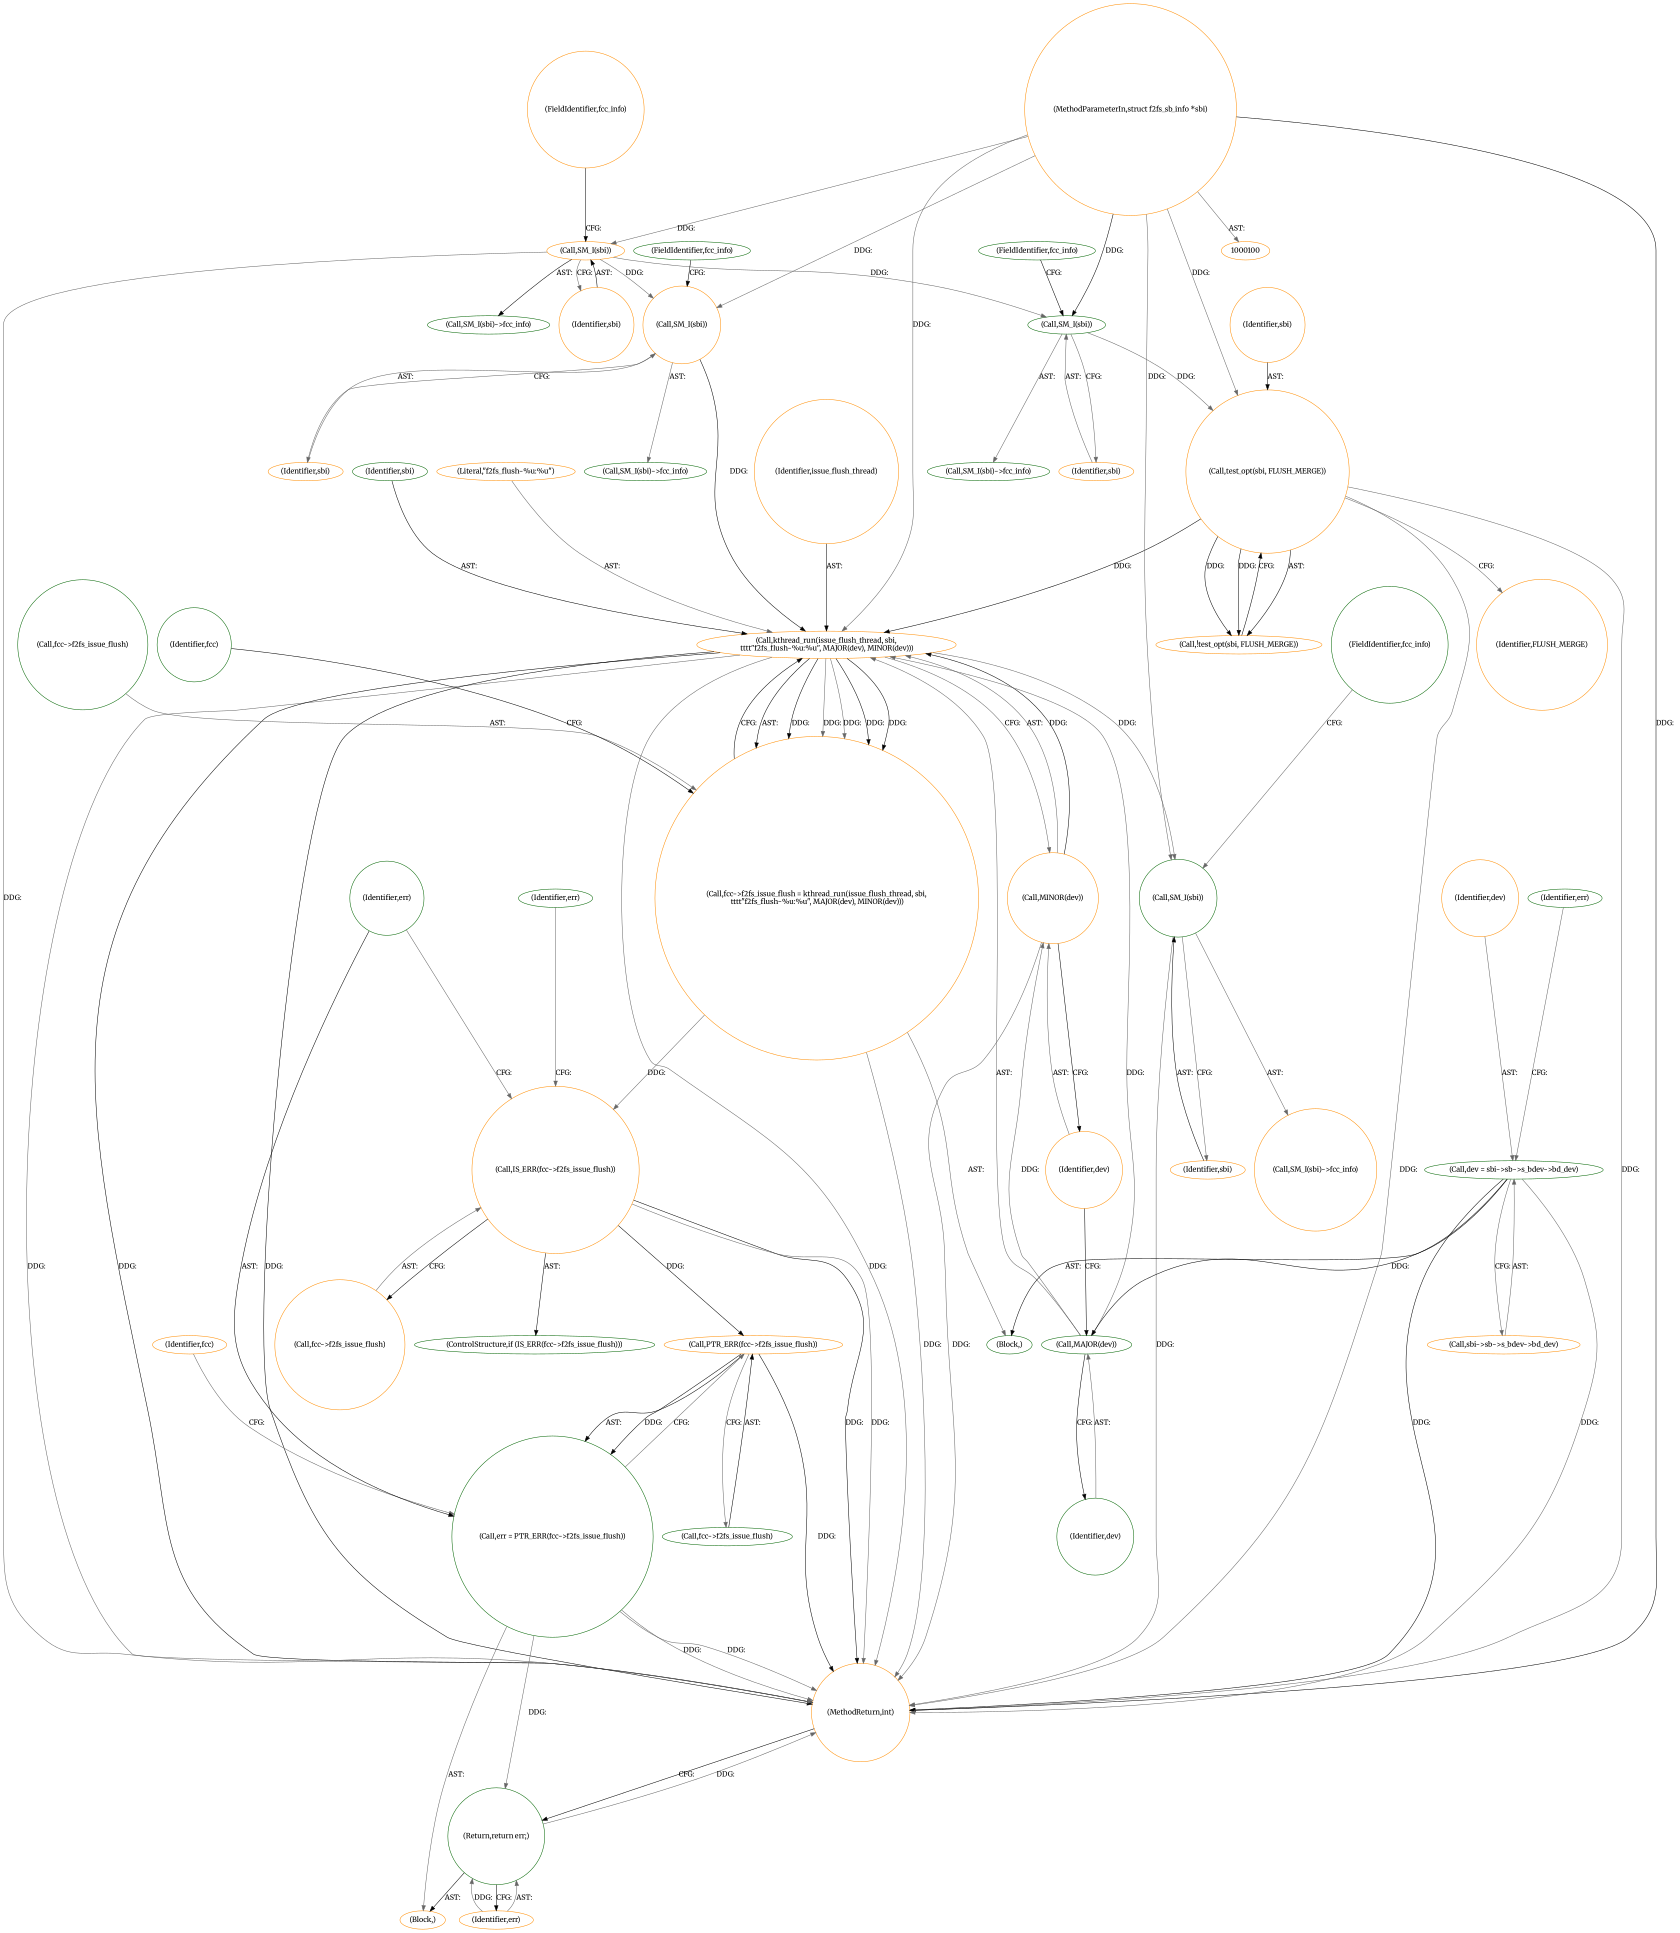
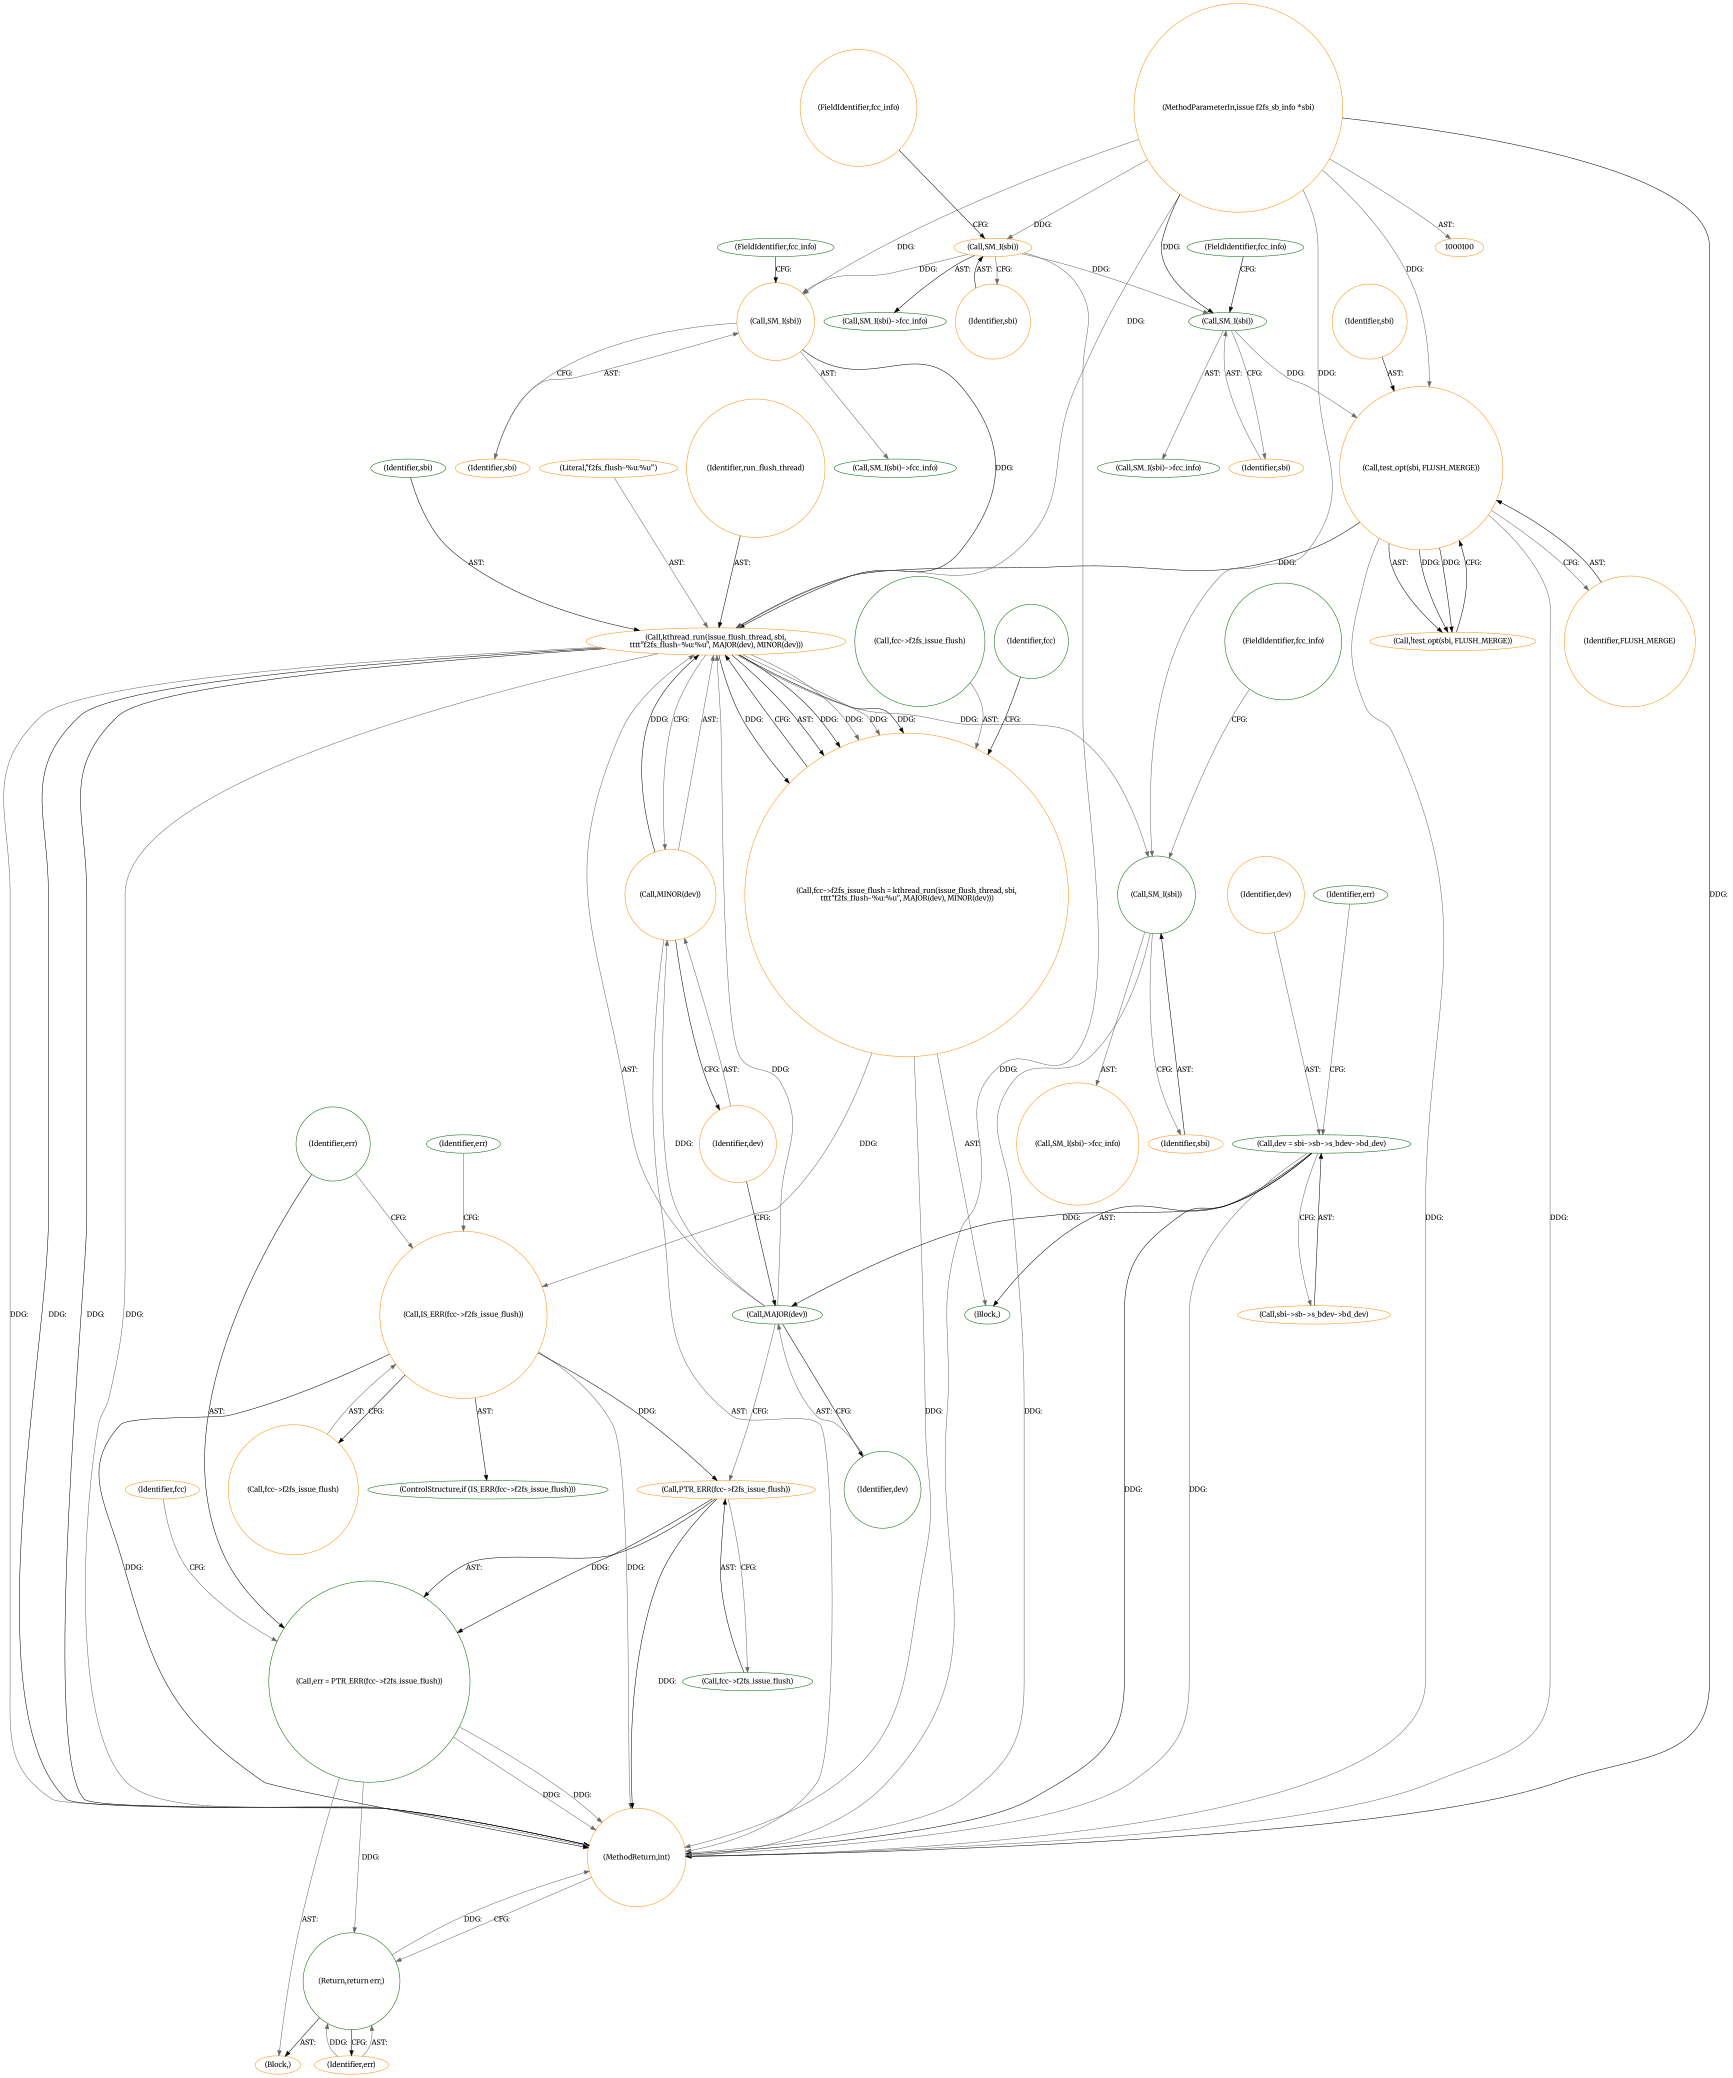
(1131, 110) -> (1238, 108)
(826, 472) -> (756, 468)
none -> (1556, 537)
(1513, 1260) -> (1318, 1232)
(962, 1345) -> (740, 1412)
(683, 1412) -> (756, 1400)
(681, 1774) -> (496, 1918)
